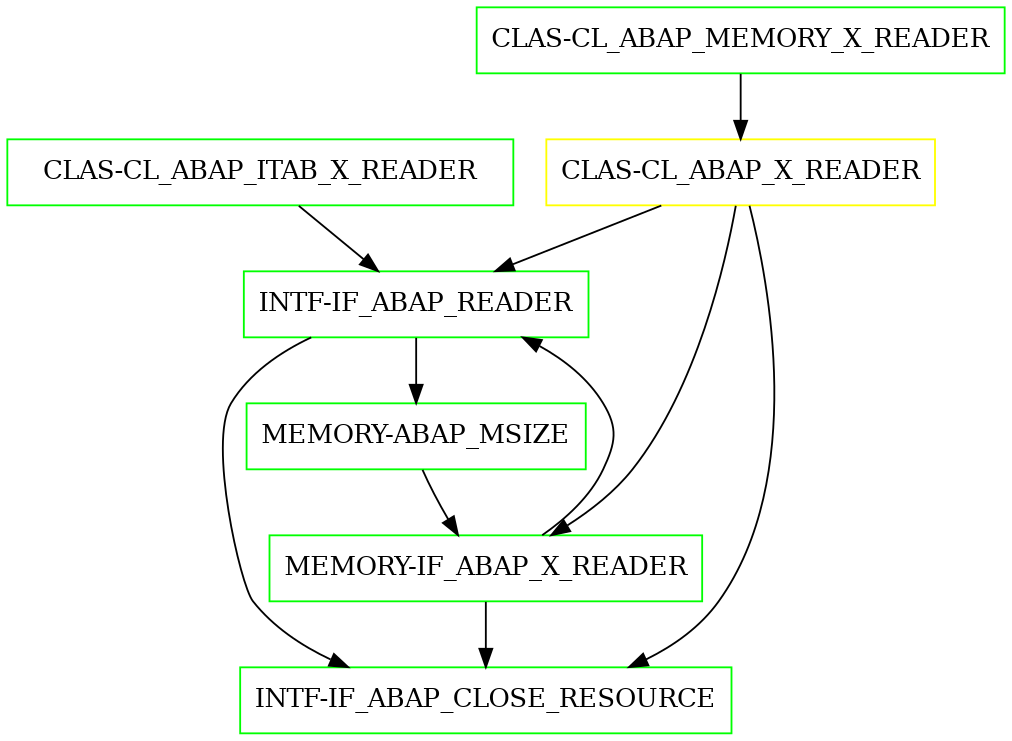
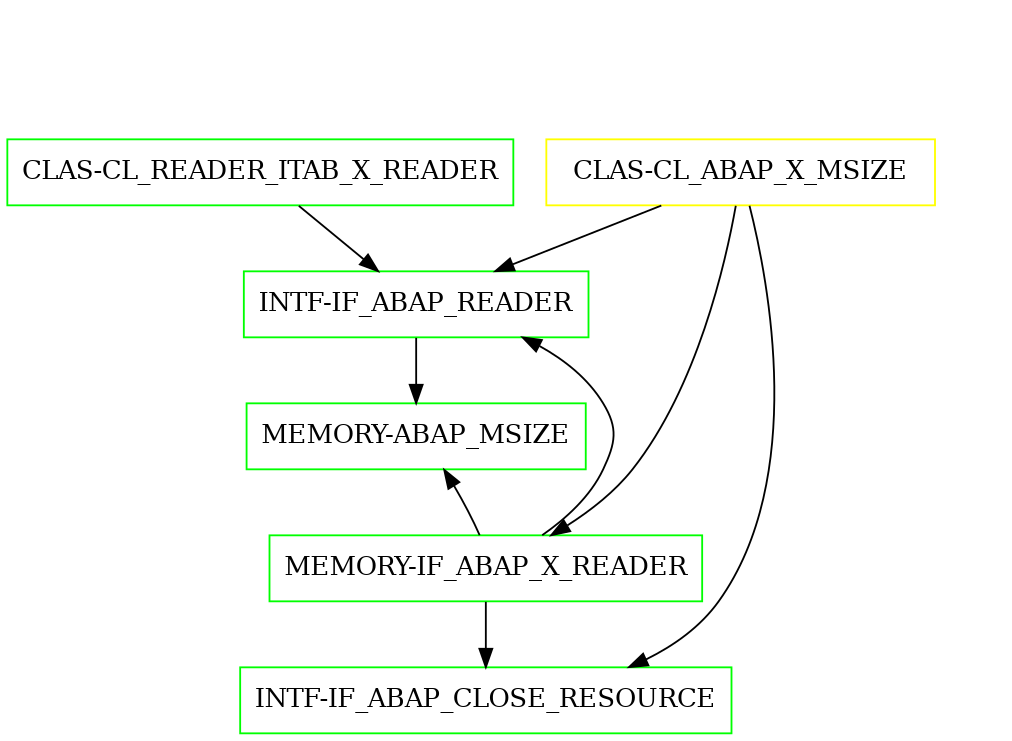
(741, 40) -> none
(260, 172) -> (260, 172)
(741, 172) -> (741, 172)
(435, 495) -> (467, 510)
(227, 500) -> none
